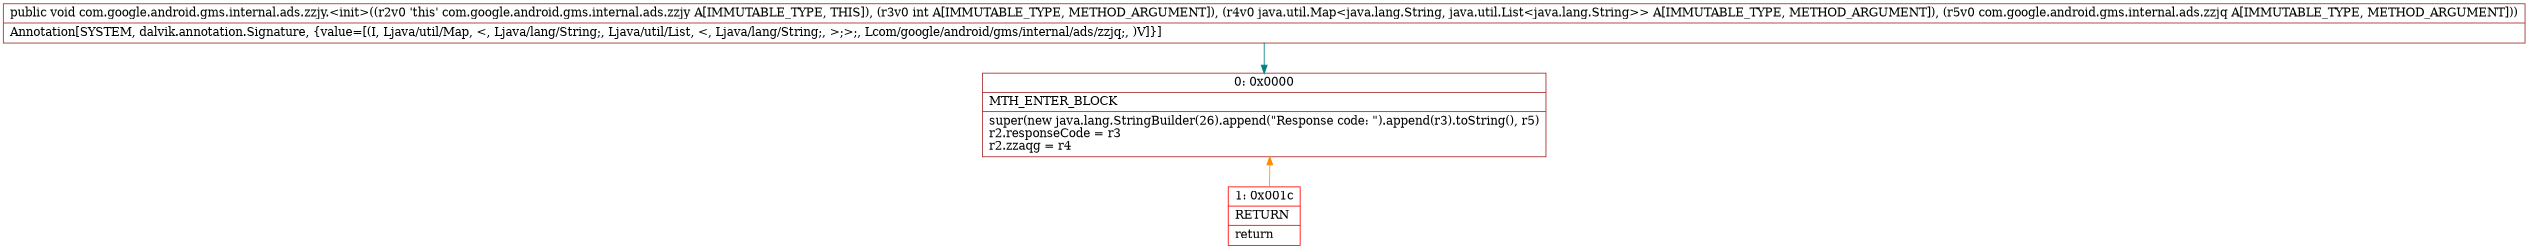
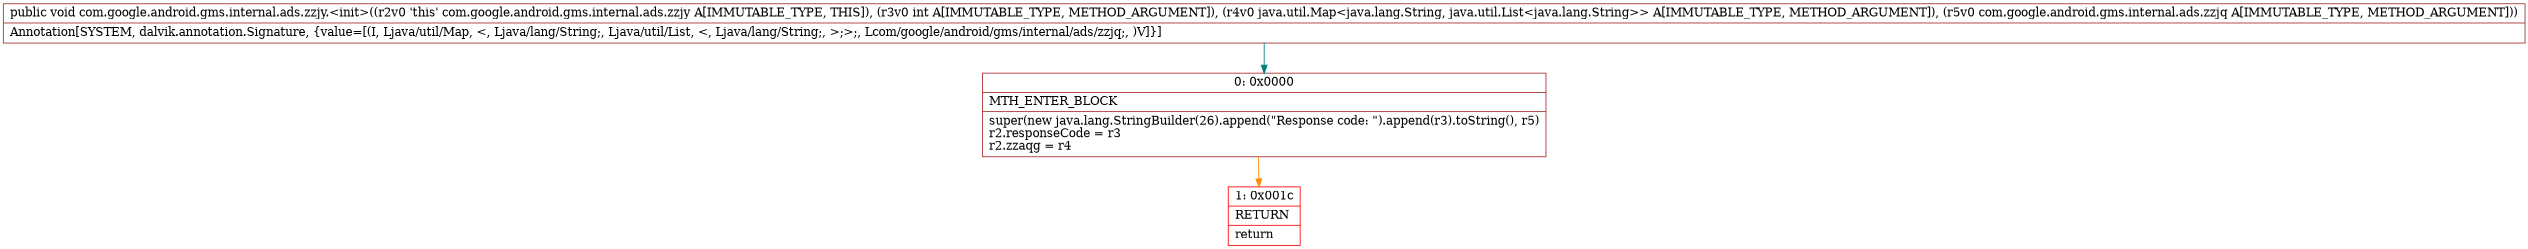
(1270, 176) -> (1259, 168)
